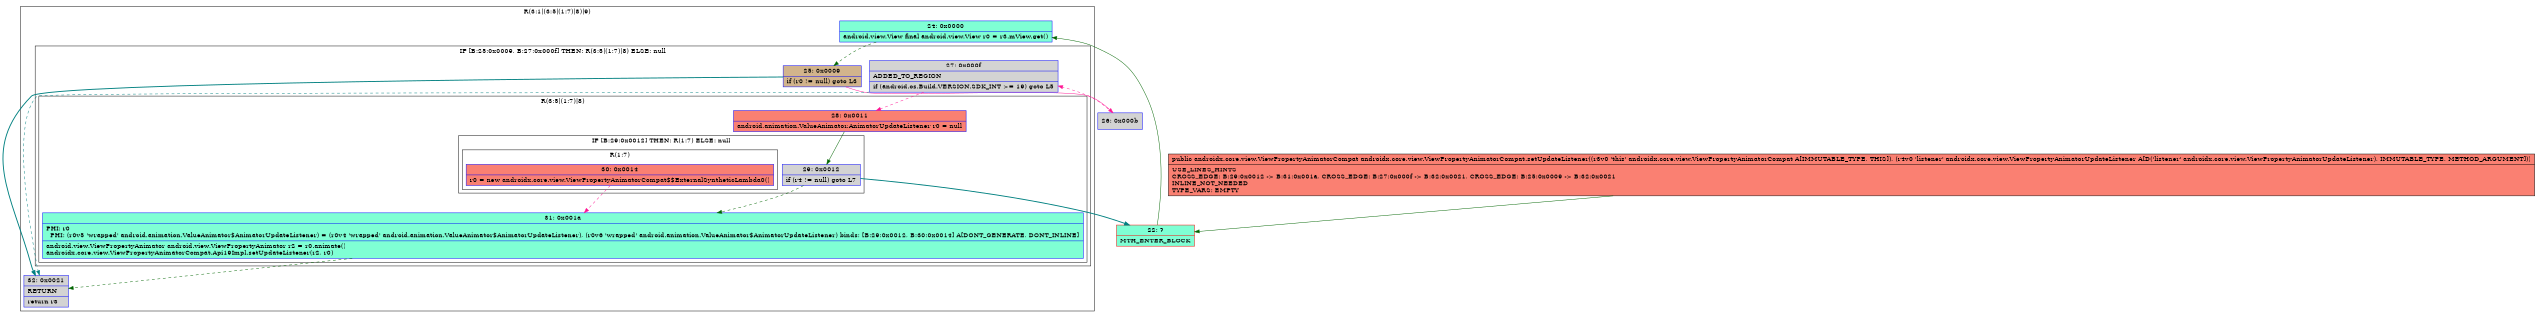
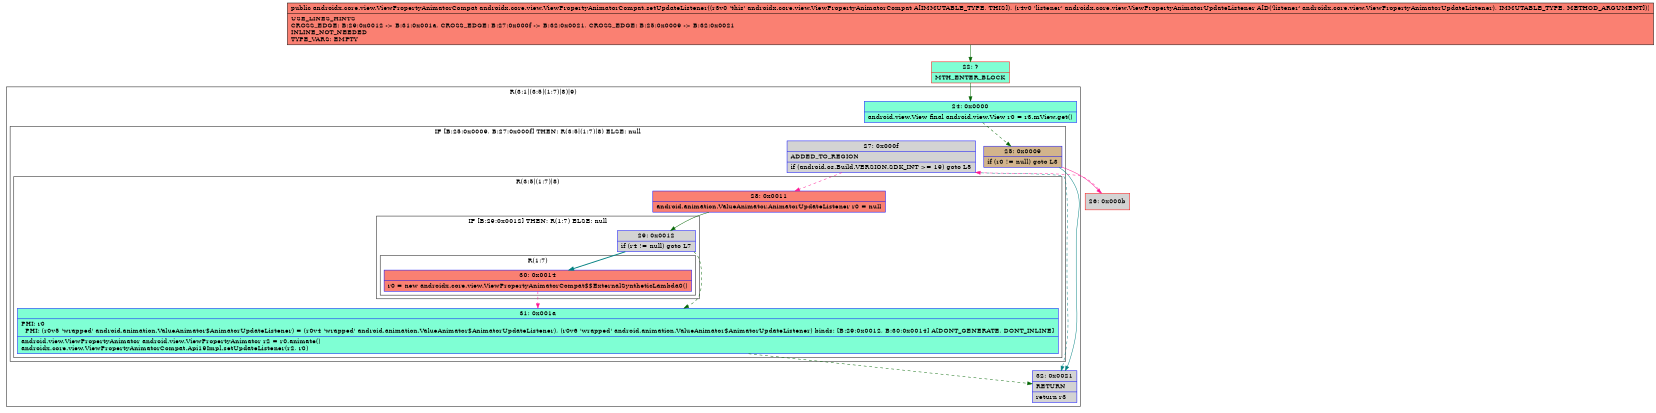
(313, 83) -> (1076, 264)
(1120, 121) -> (1107, 202)
(994, 195) -> (599, 260)
